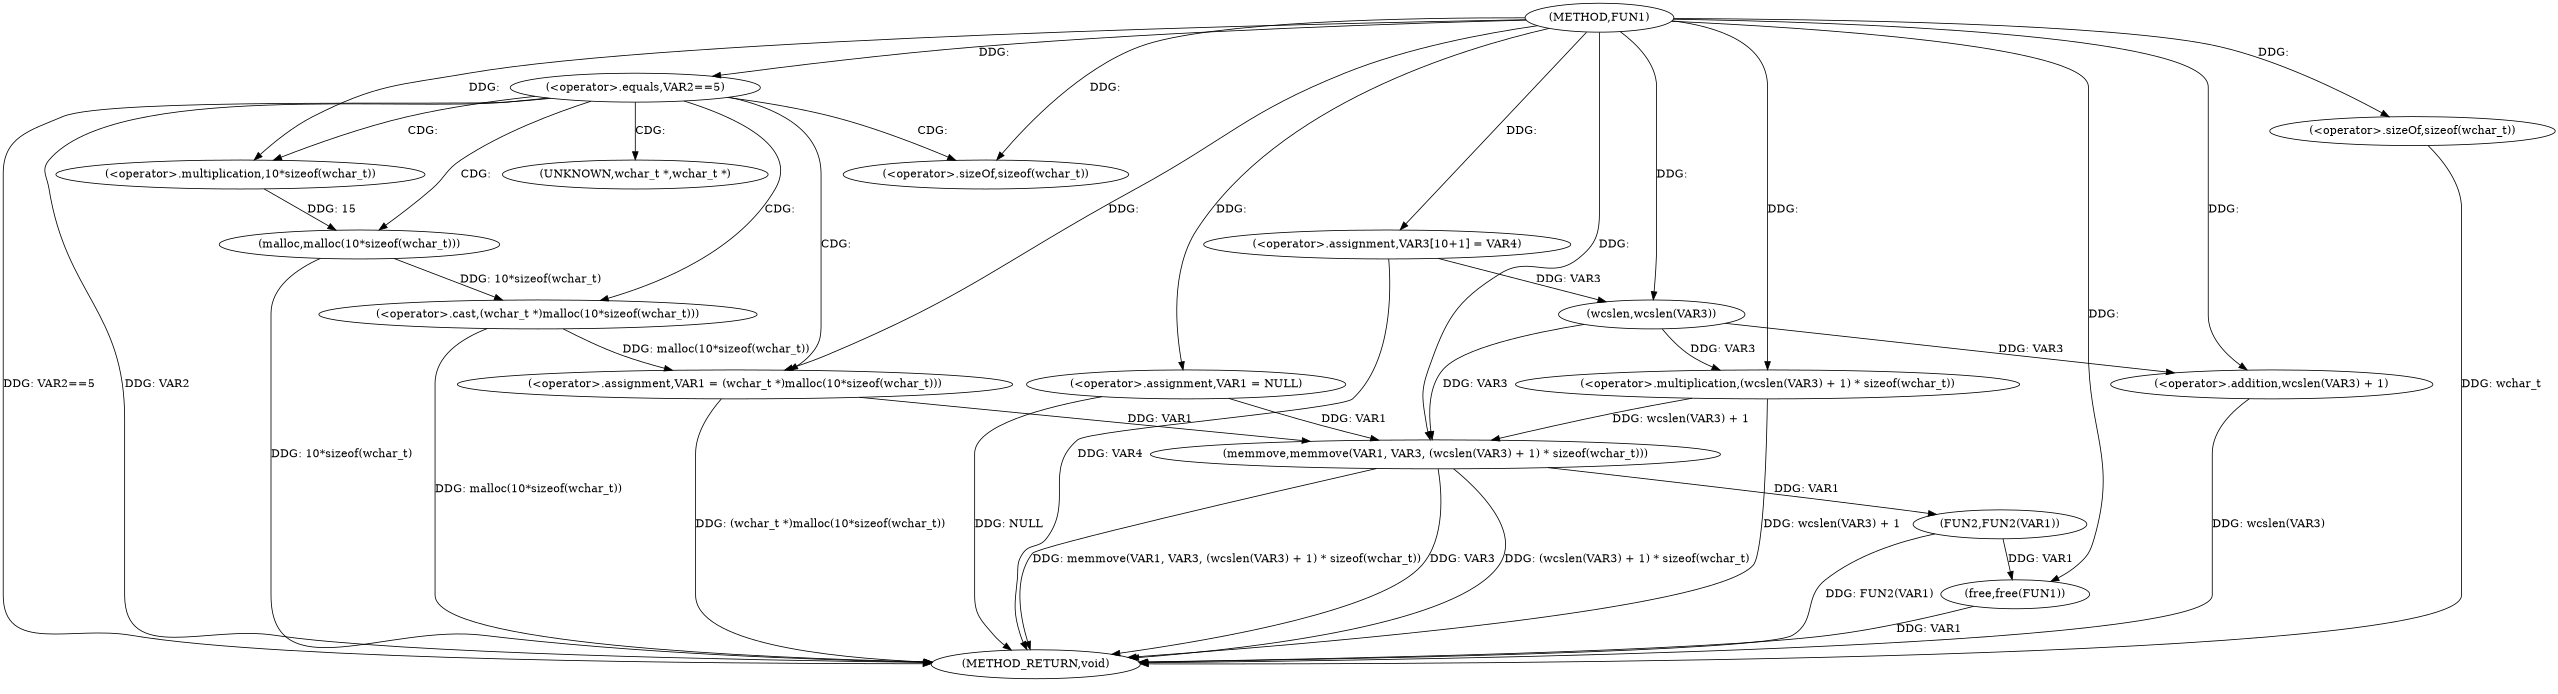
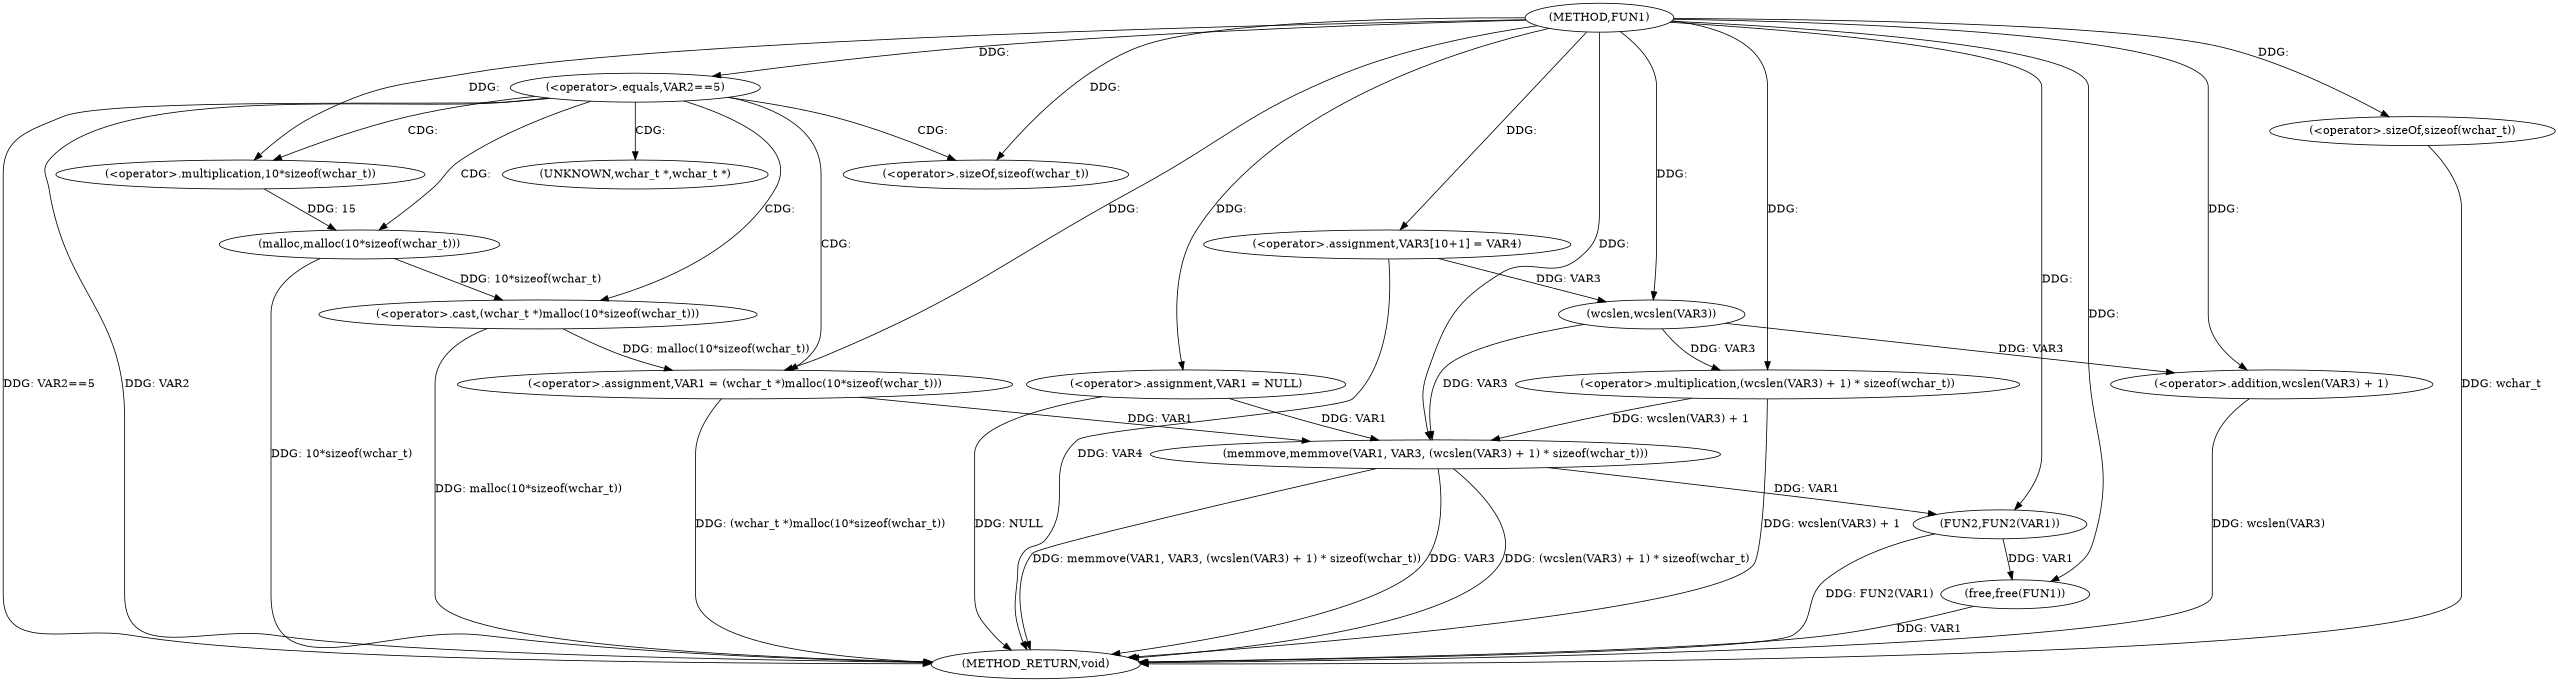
none -> (2042, 107)
